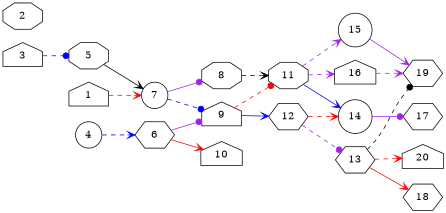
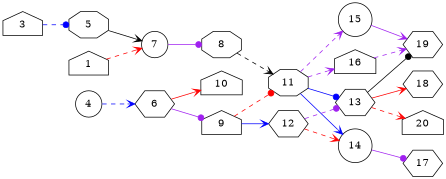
(23, 16) -> none
none -> (321, 92)
(183, 104) -> none
(388, 122) -> (387, 76)
